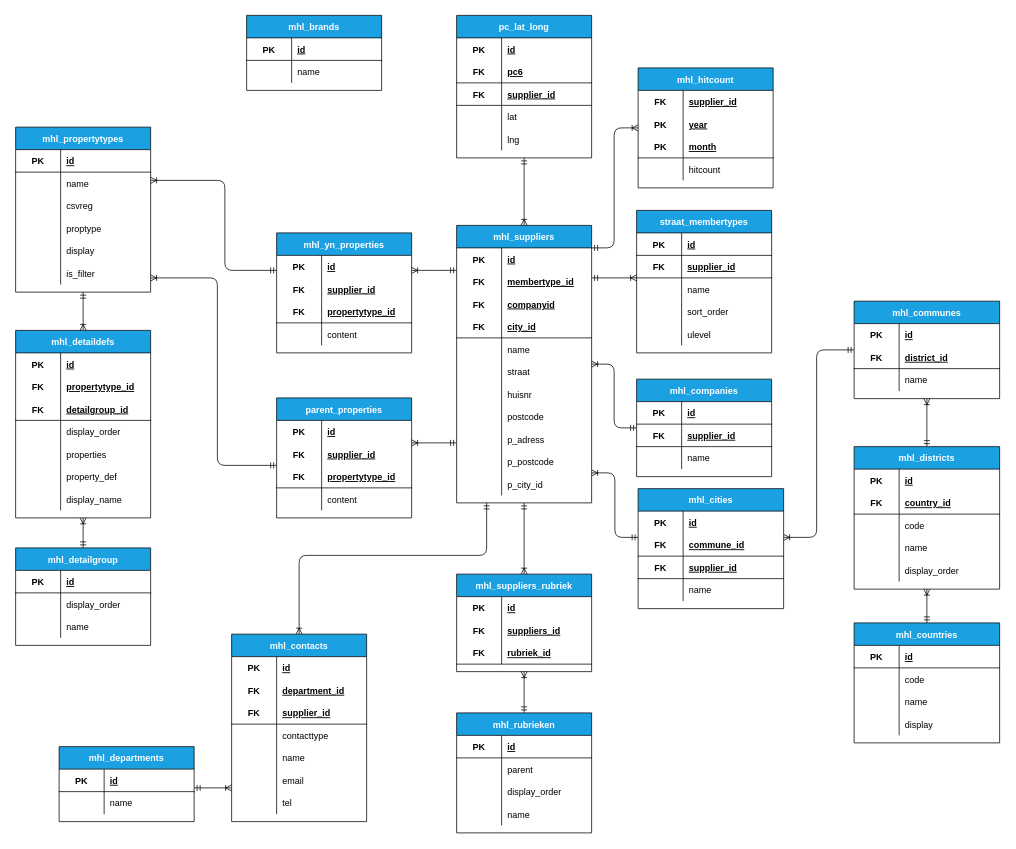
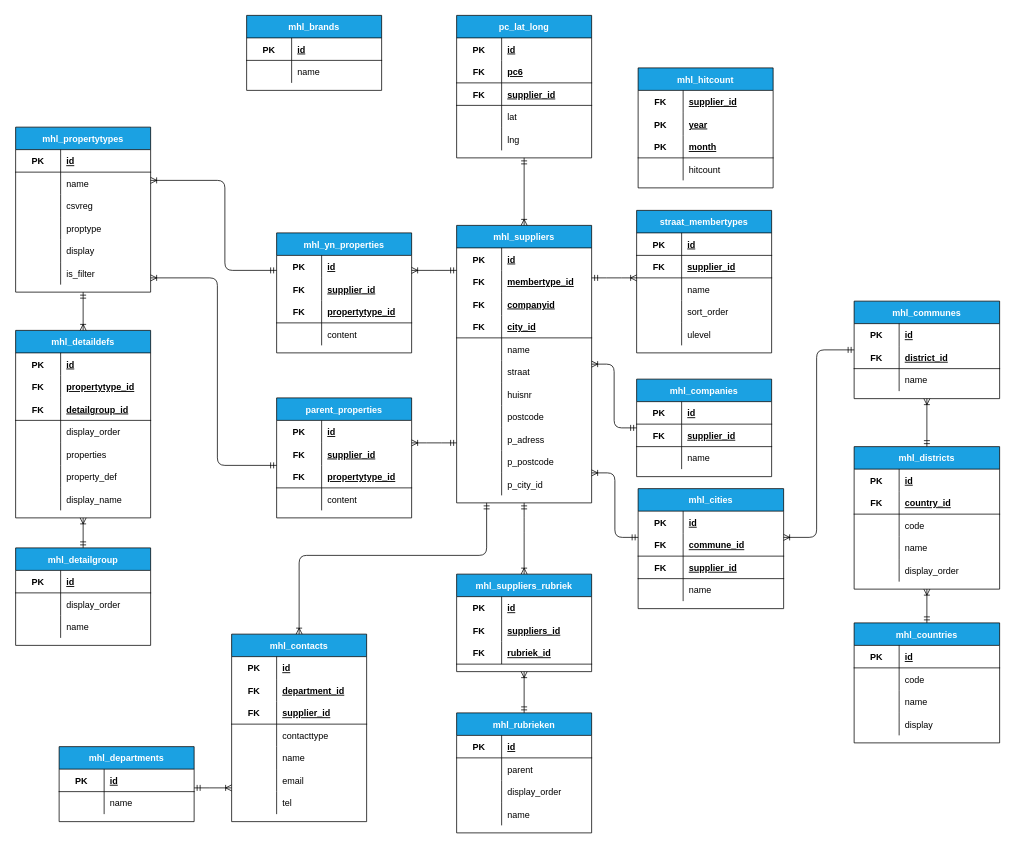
(614, 186) -> none
